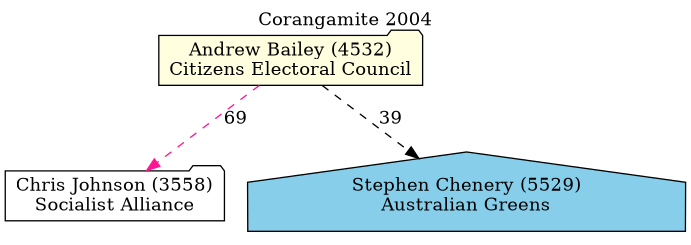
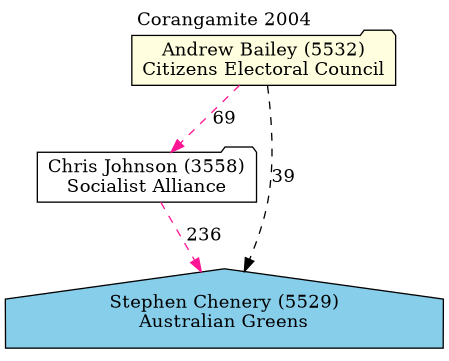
(291, 60) -> (264, 60)
none -> (178, 231)
